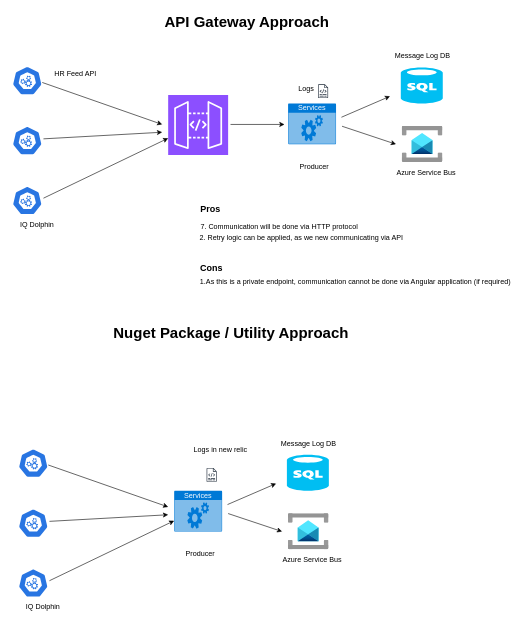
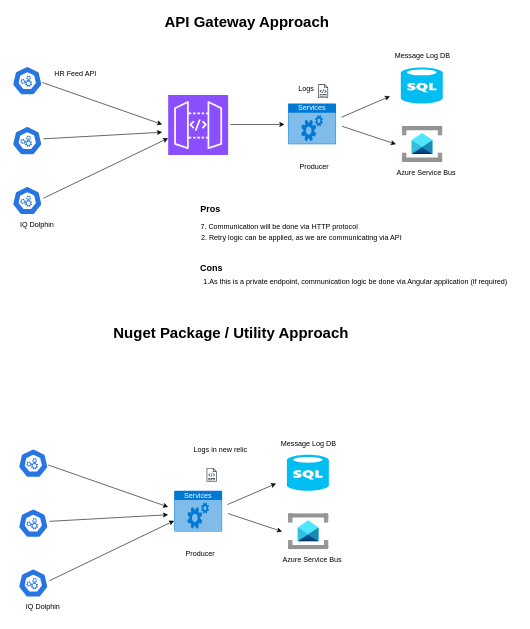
(302, 238) -> (302, 238)
(356, 282) -> (356, 282)
